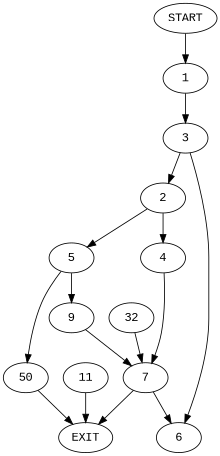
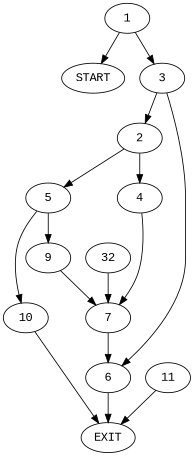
(186, 44) -> (112, 44)
(26, 378) -> (26, 318)
(119, 404) -> (108, 404)
